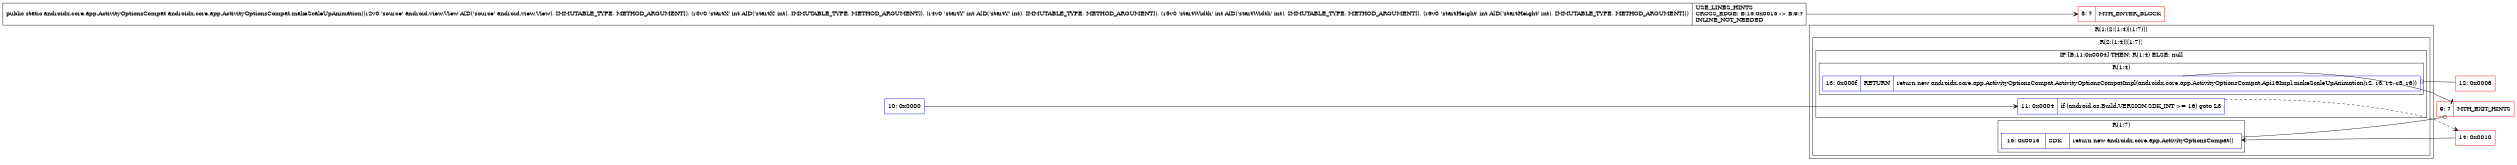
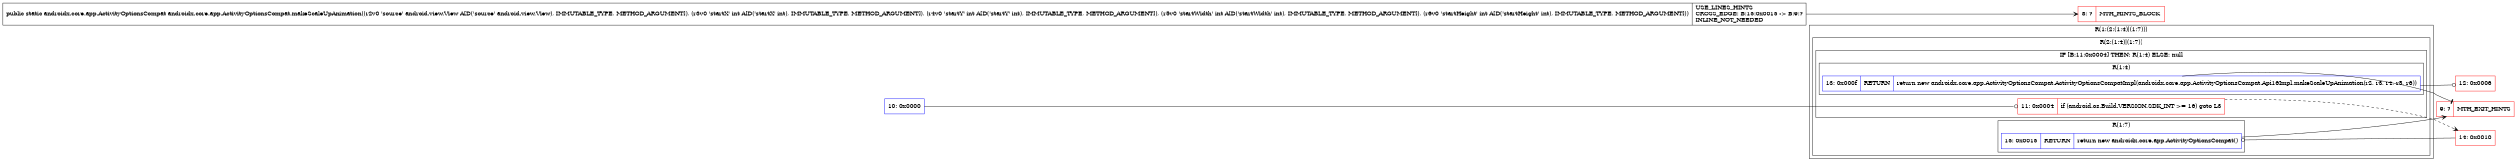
(2130, 14) -> (2130, 14)
(2440, 82) -> (2436, 85)
(1469, 106) -> (1469, 106)
(2121, 106) -> (2121, 106)
(2343, 130) -> (2343, 130)
(2350, 139) -> (2350, 139)
(2055, 141) -> (2057, 141)
